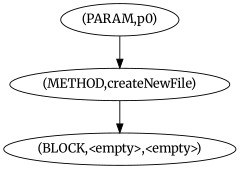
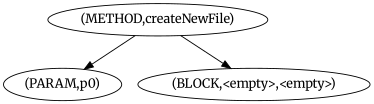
(120, 48) -> (114, 50)
